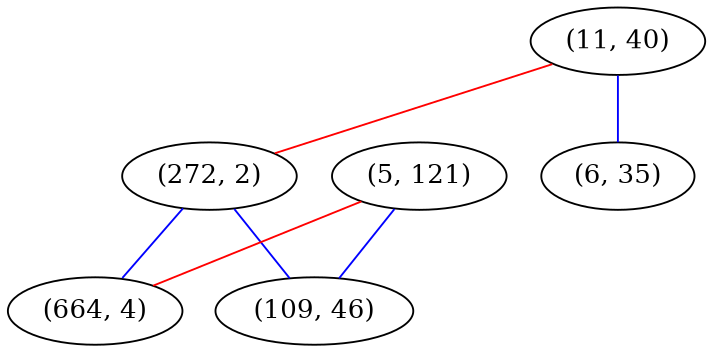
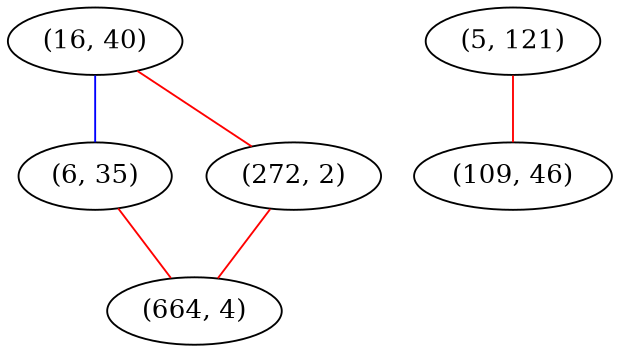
(618, 41) -> (95, 41)
(153, 243) -> (244, 244)
(367, 244) -> (513, 109)
(247, 248) -> (145, 243)
(269, 252) -> none
